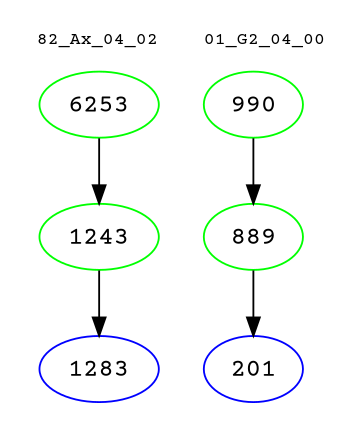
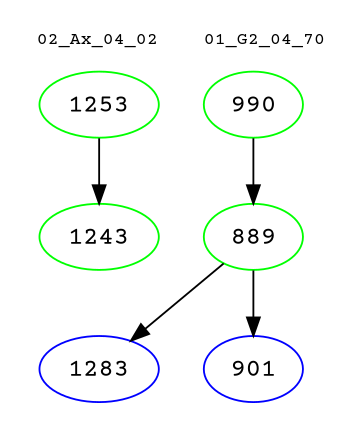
(98, 39) -> (98, 39)
(265, 39) -> (265, 39)
(99, 105) -> (99, 105)
(99, 294) -> (202, 281)
(253, 369) -> (253, 369)
